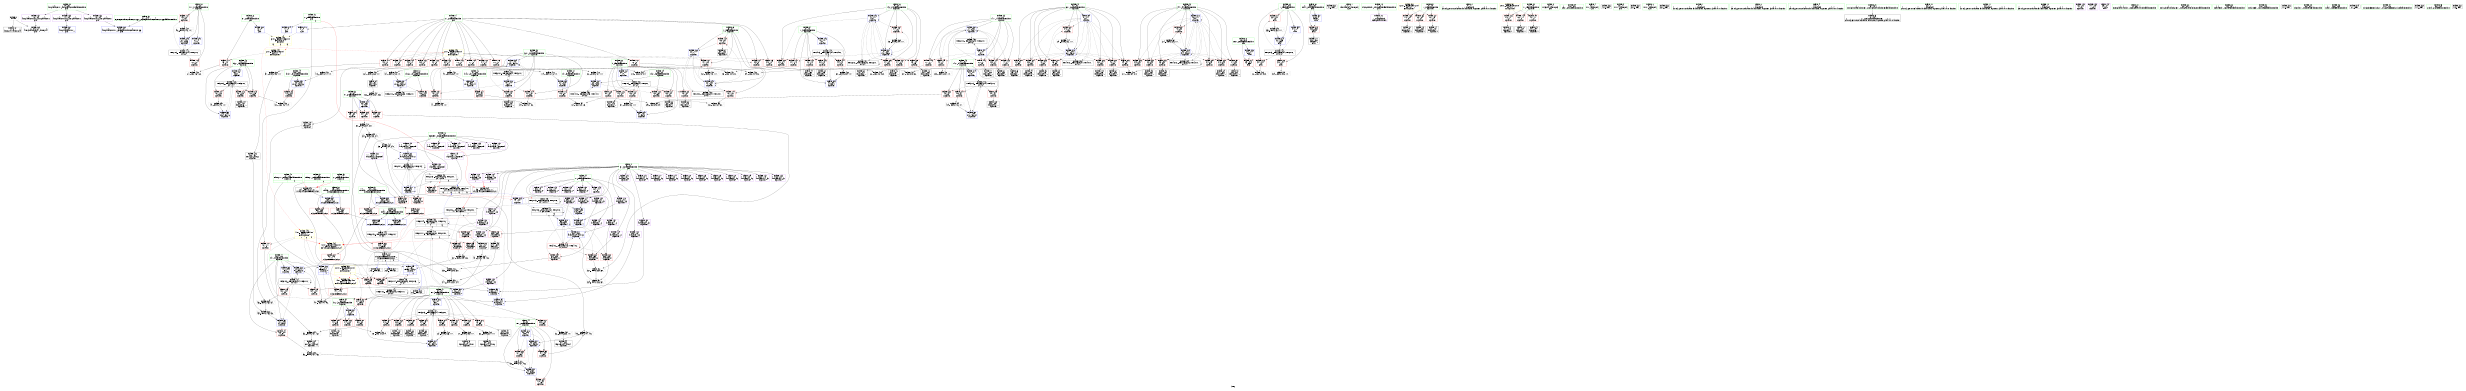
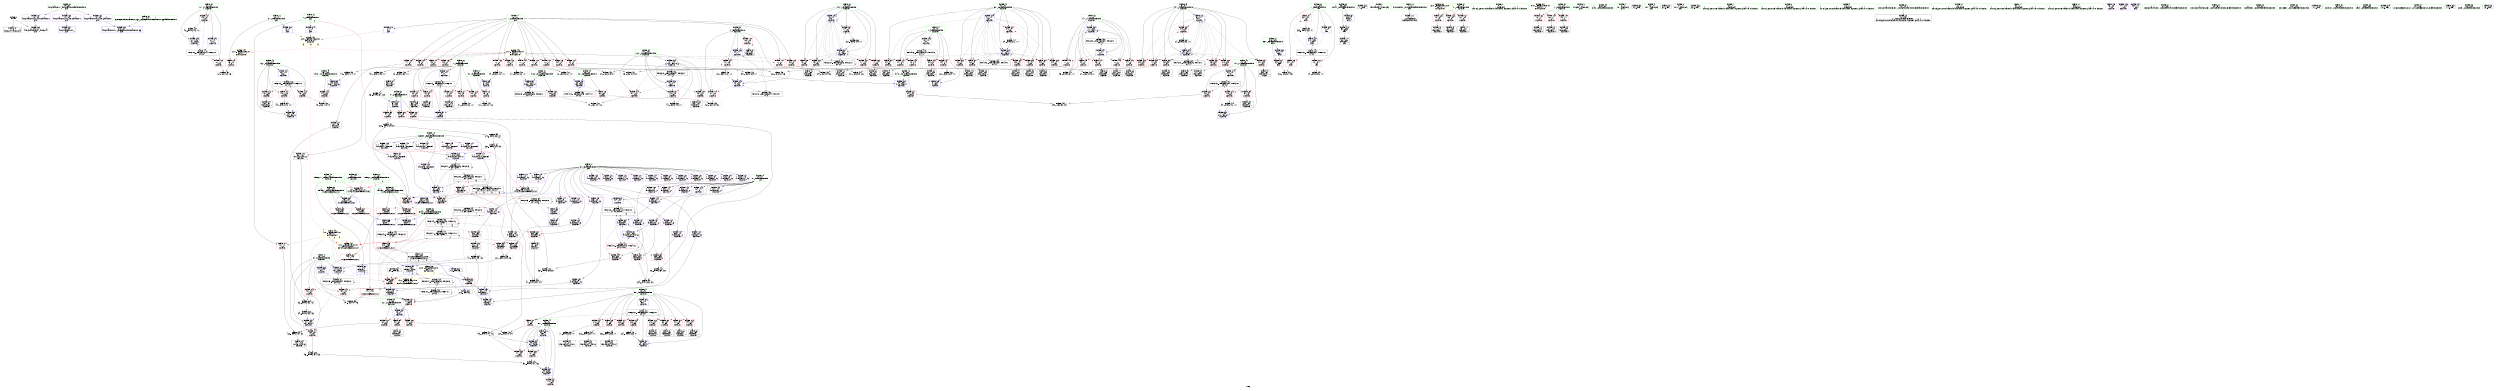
(1235, 75) -> (1265, 75)
(254, 236) -> (302, 251)
